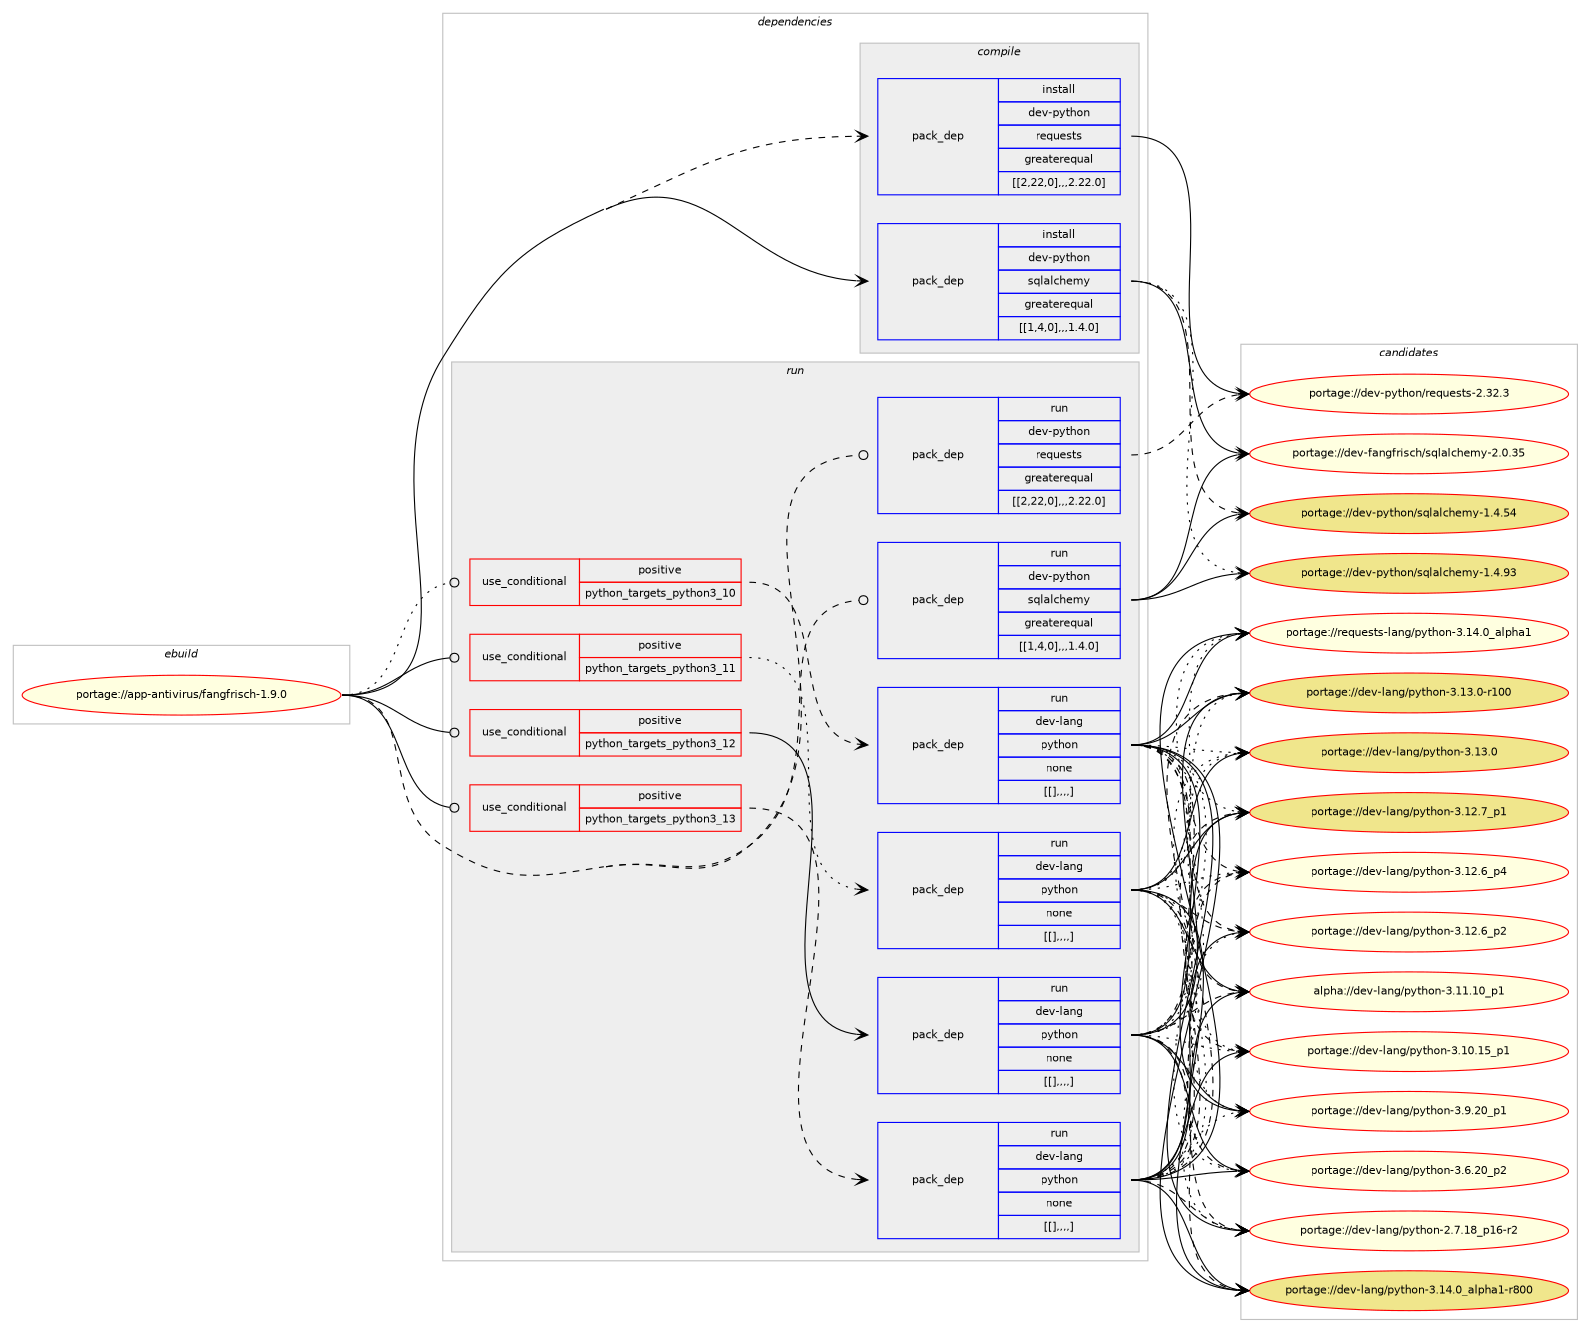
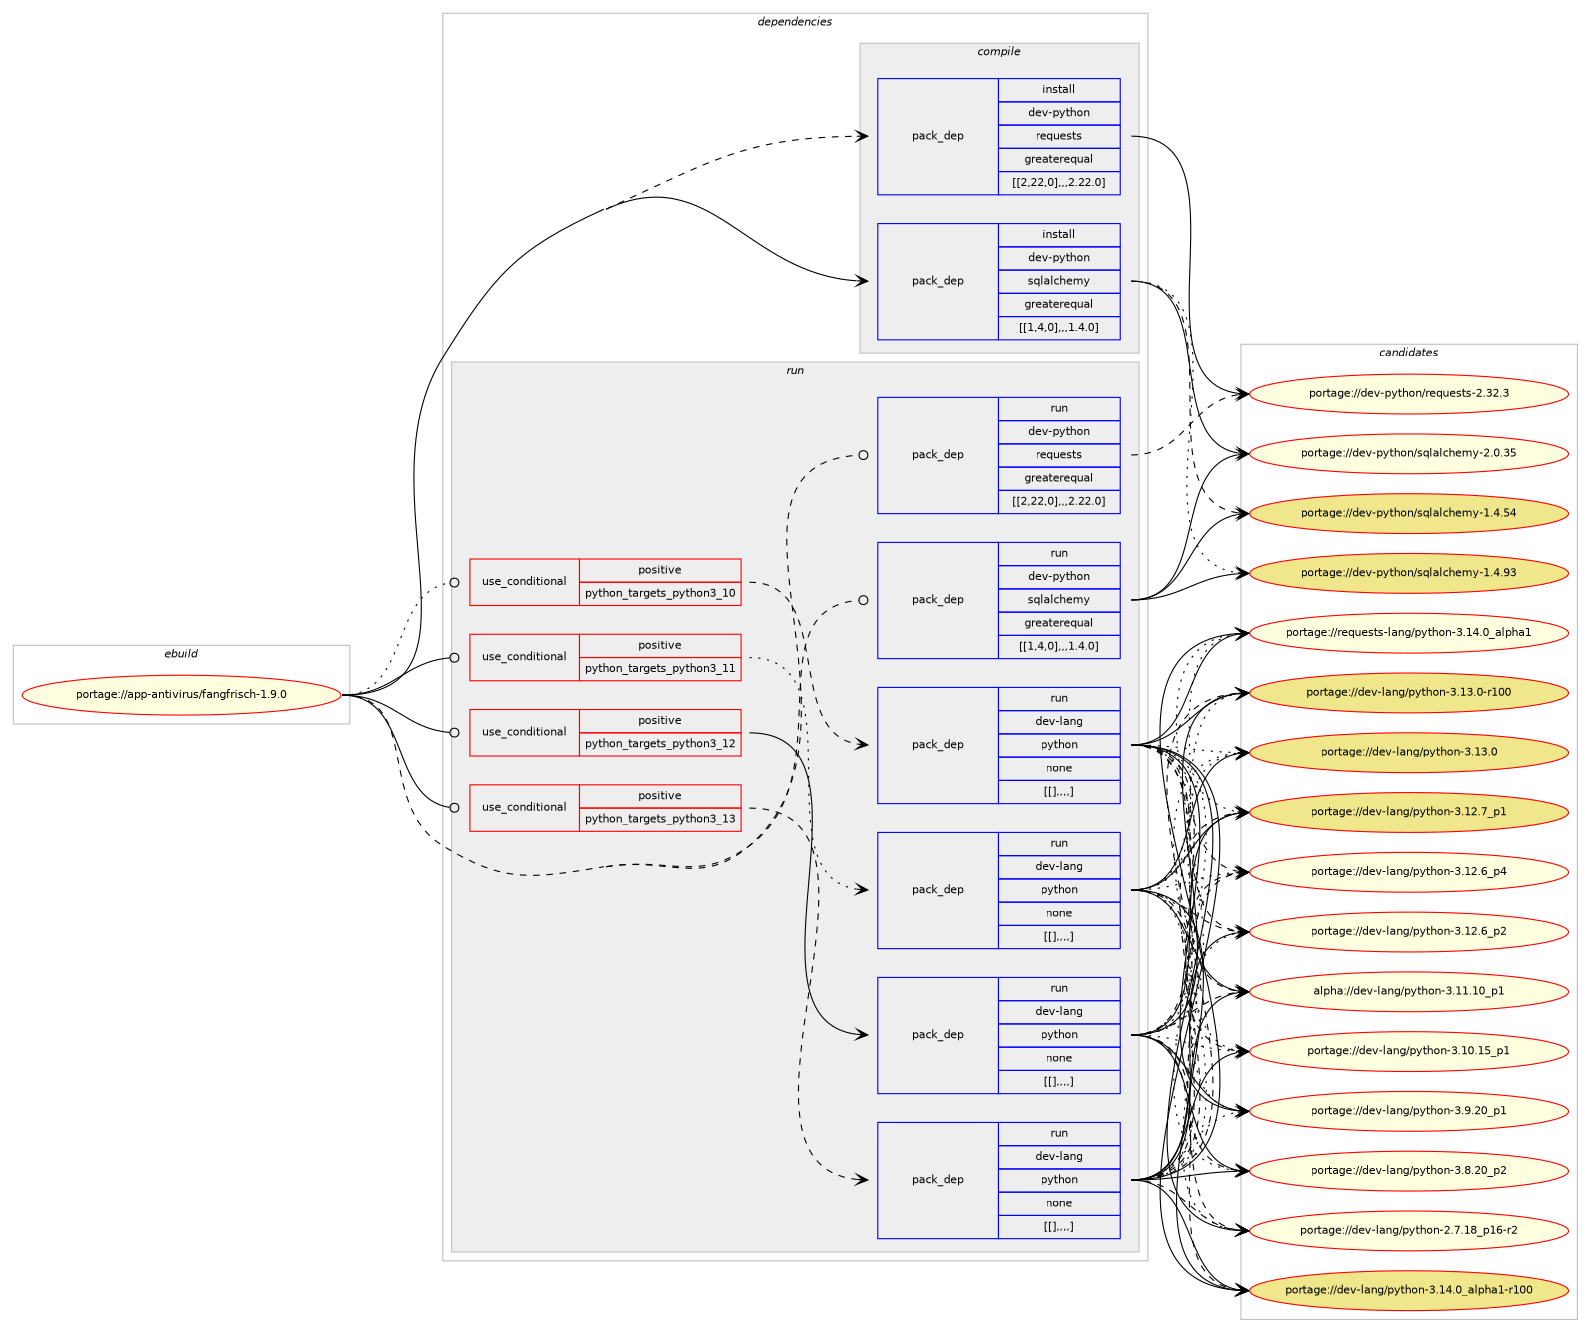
(1409, 454) -> (1409, 454)
(1409, 1171) -> (1409, 1171)
(1409, 1291) -> (1409, 1291)
